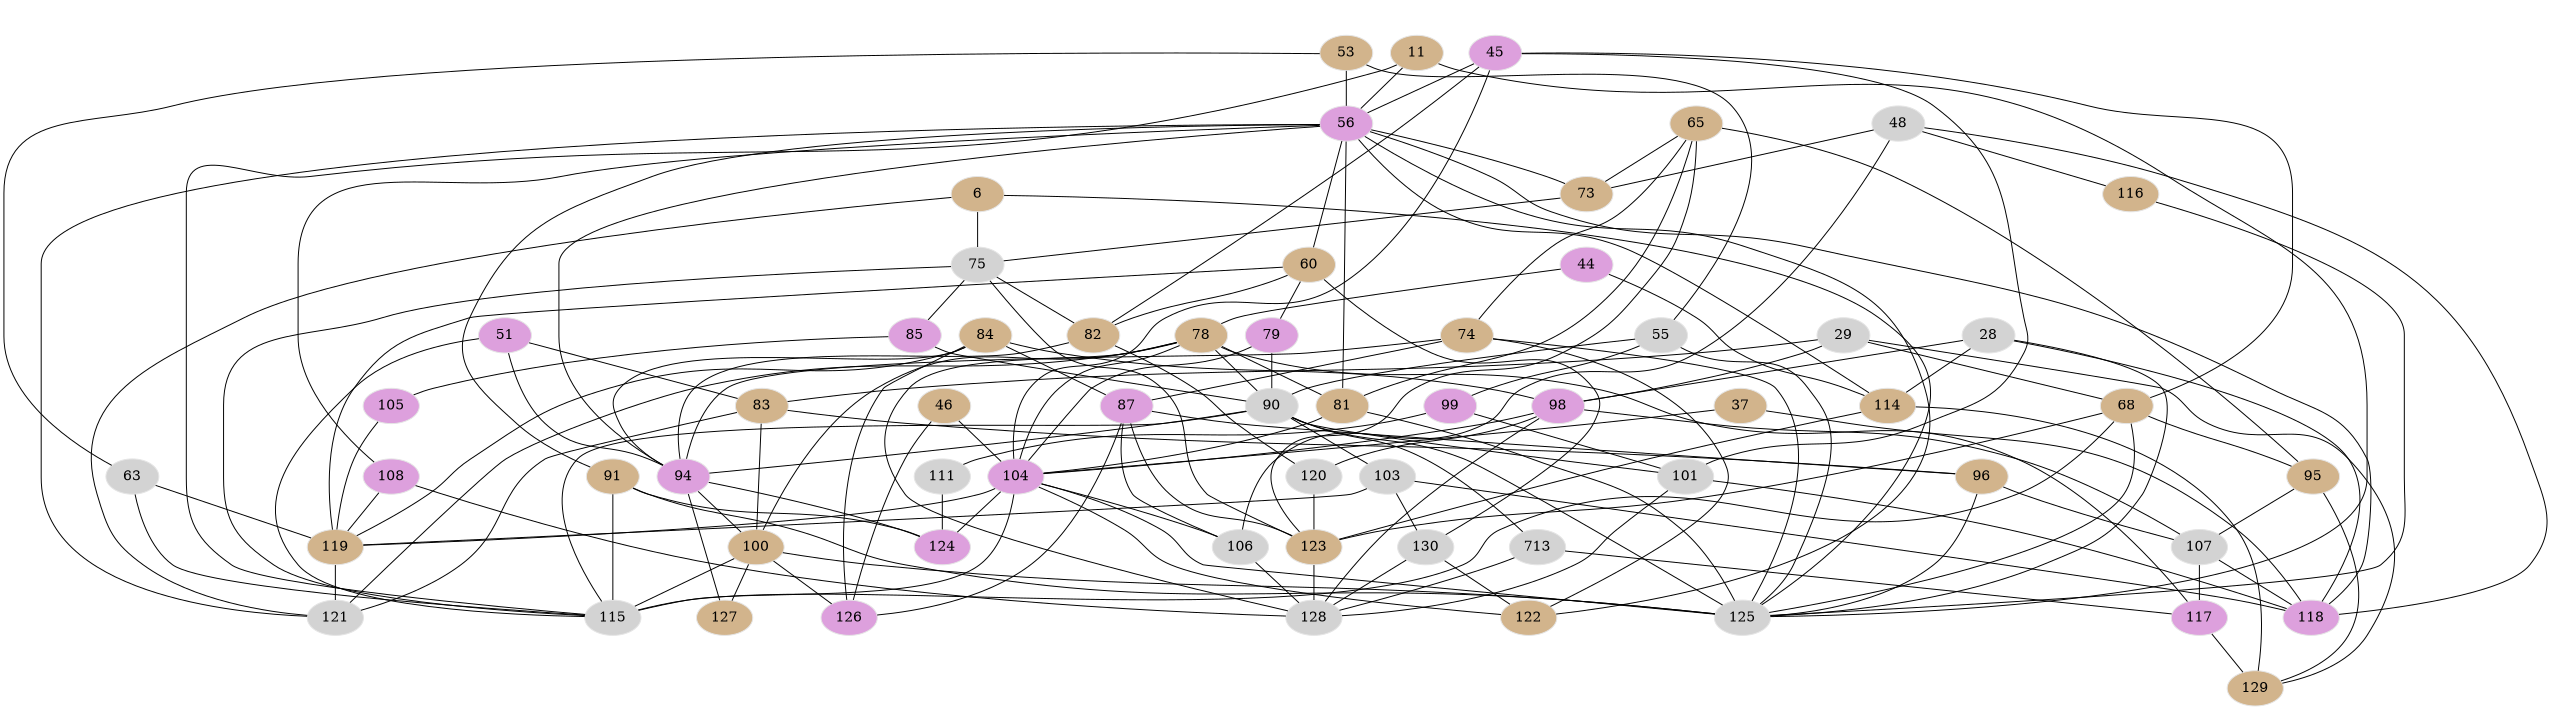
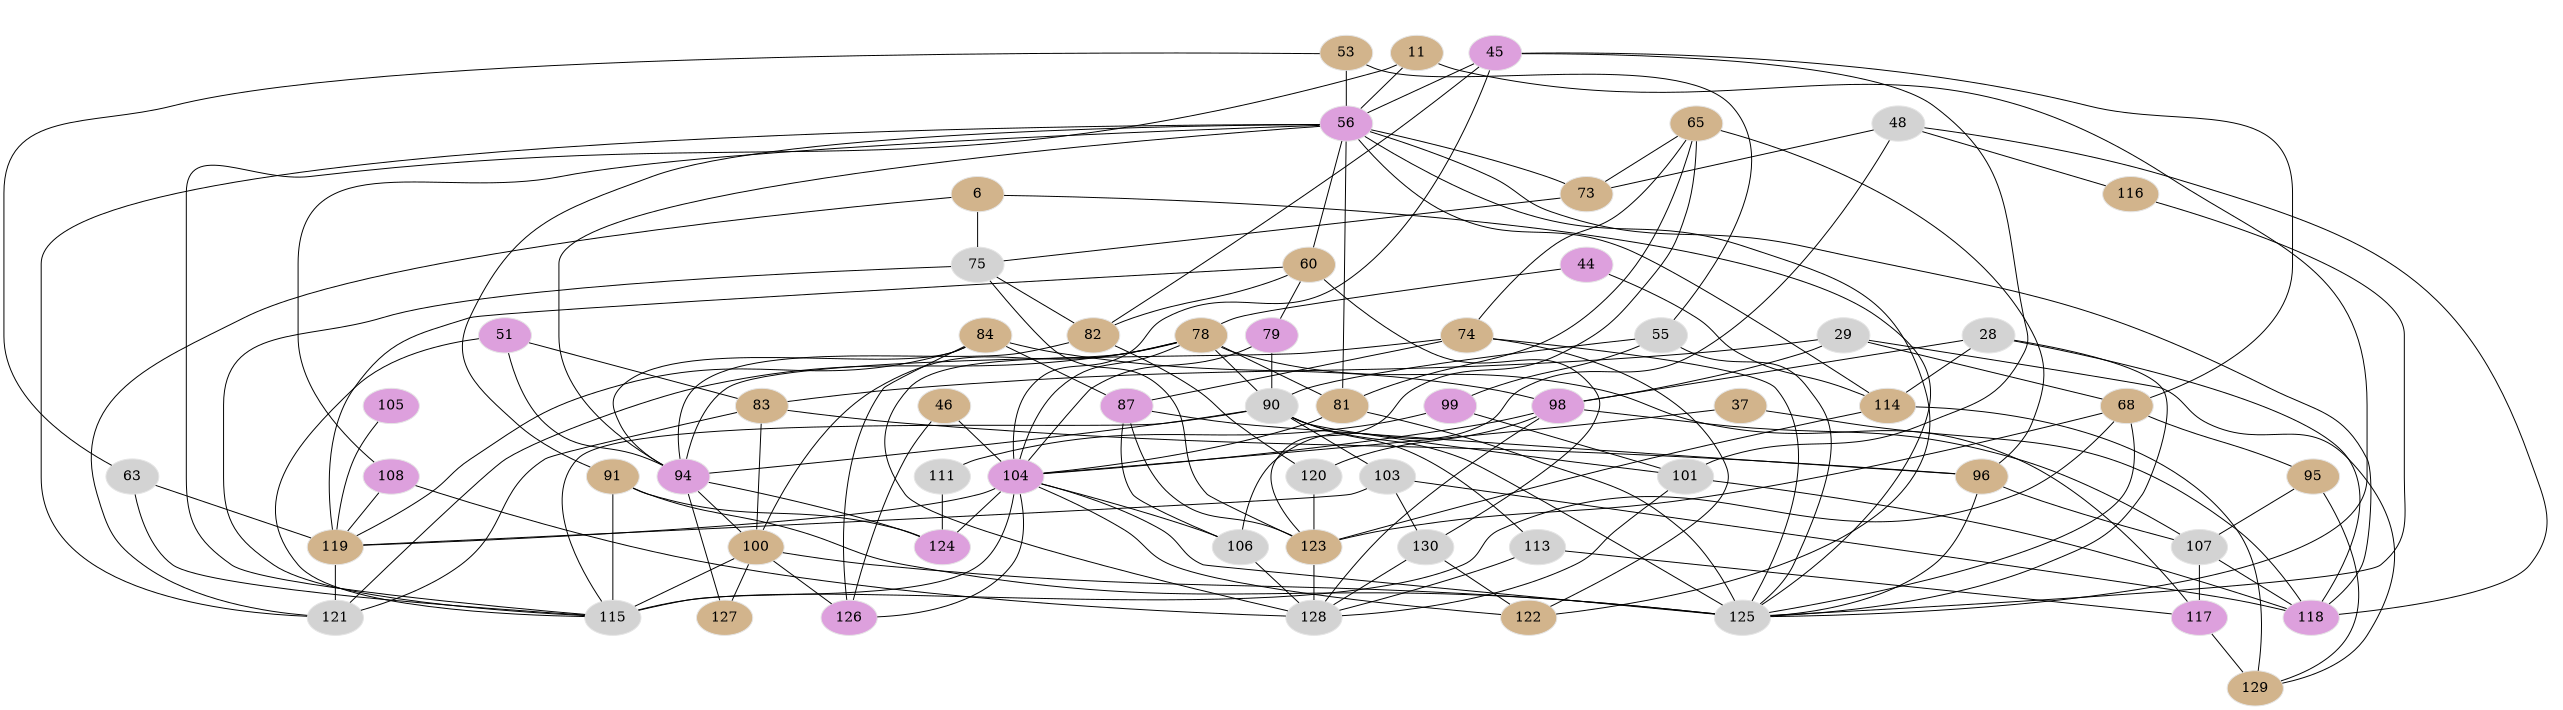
(2032, 255) -> (1957, 244)
(915, 335) -> none
(1538, 547) -> (1538, 547)
(1033, 563) -> (984, 590)
